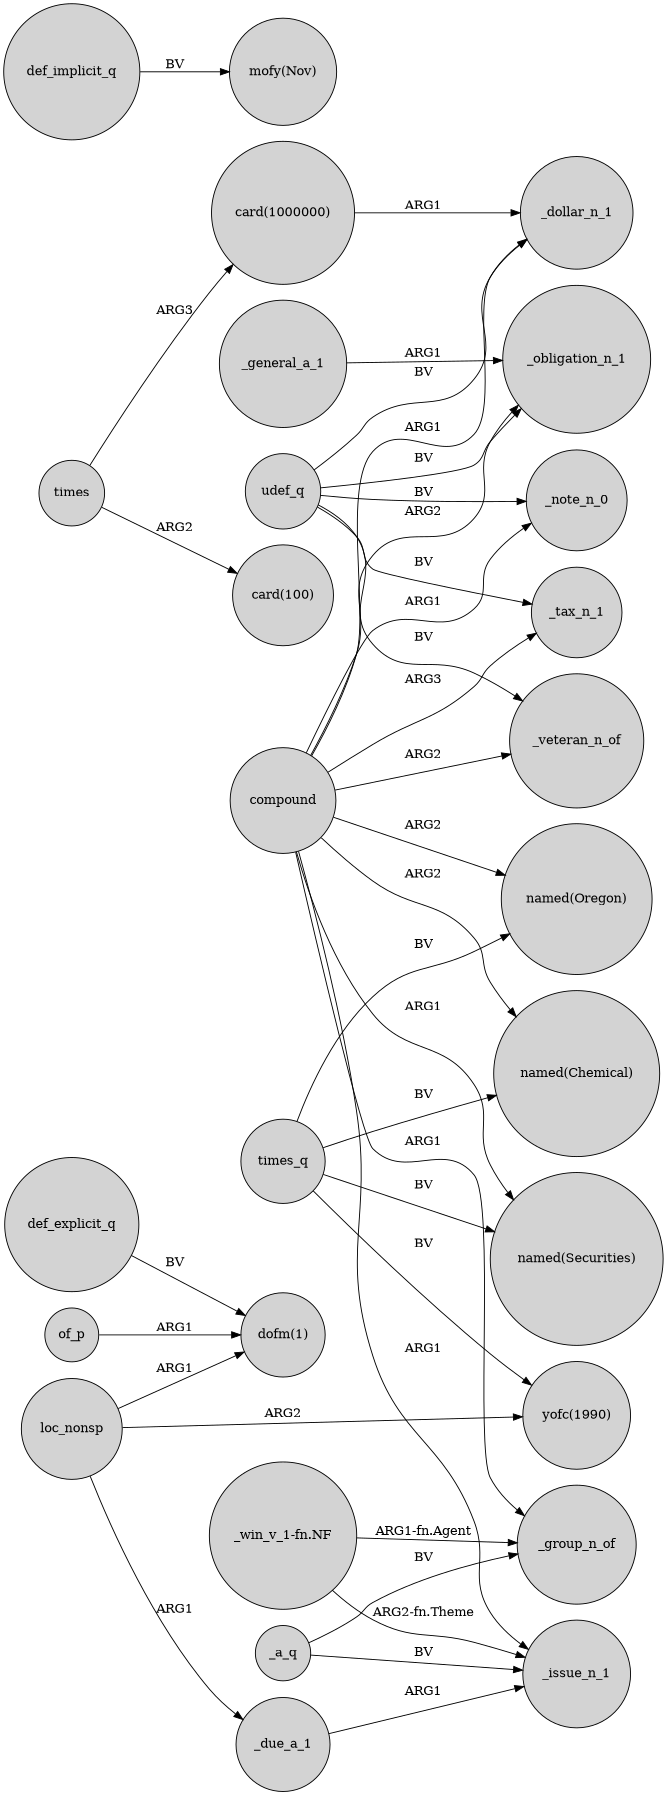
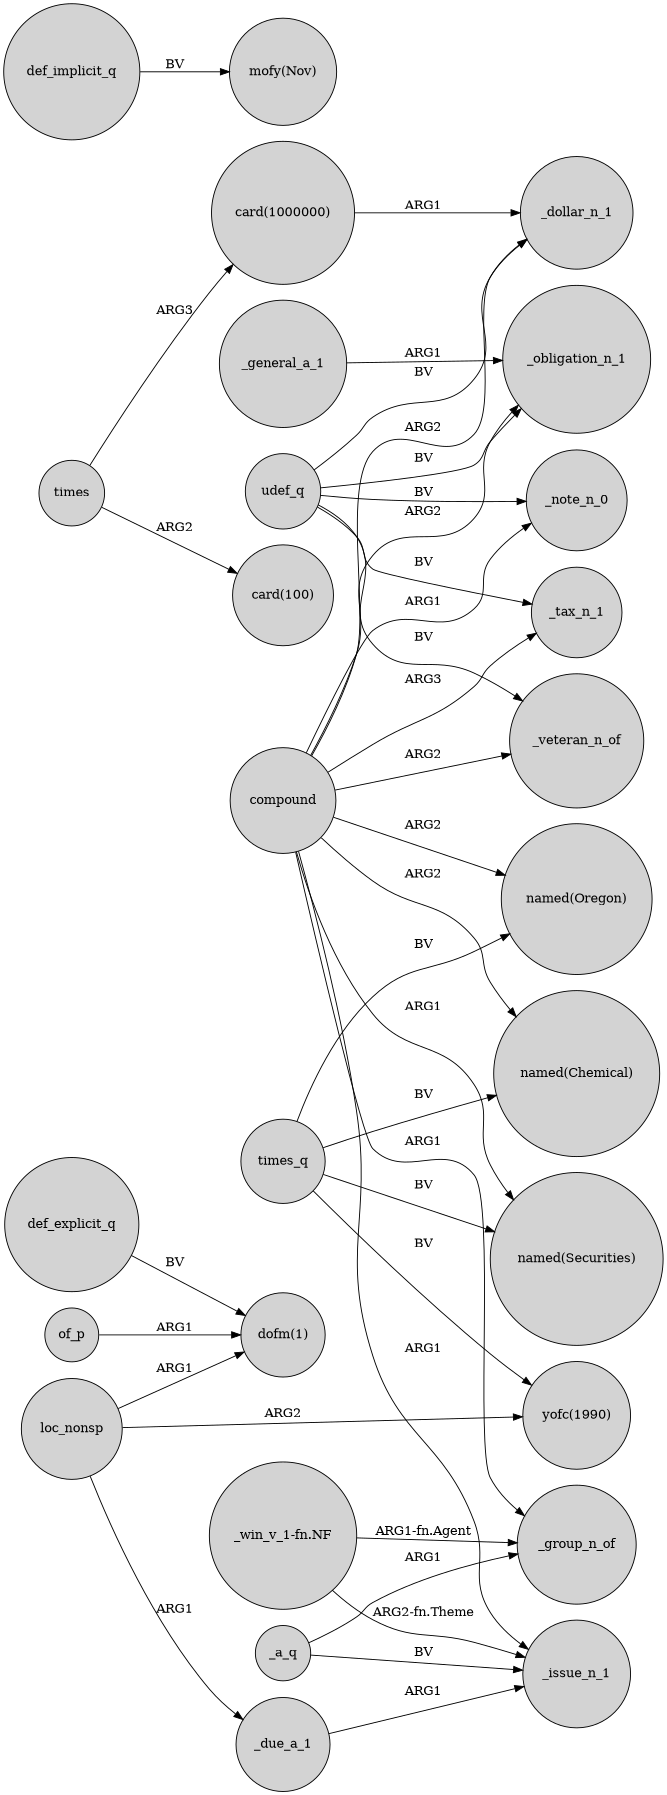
(423, 428) -> (423, 428)
(423, 1558) -> (423, 1558)
